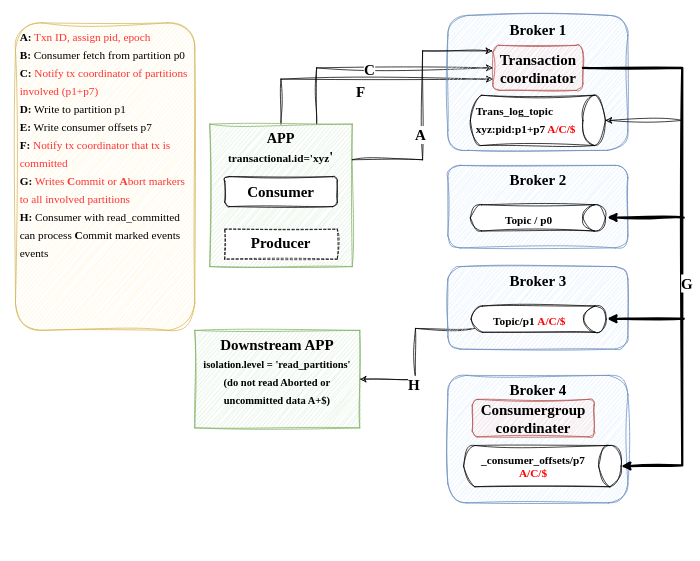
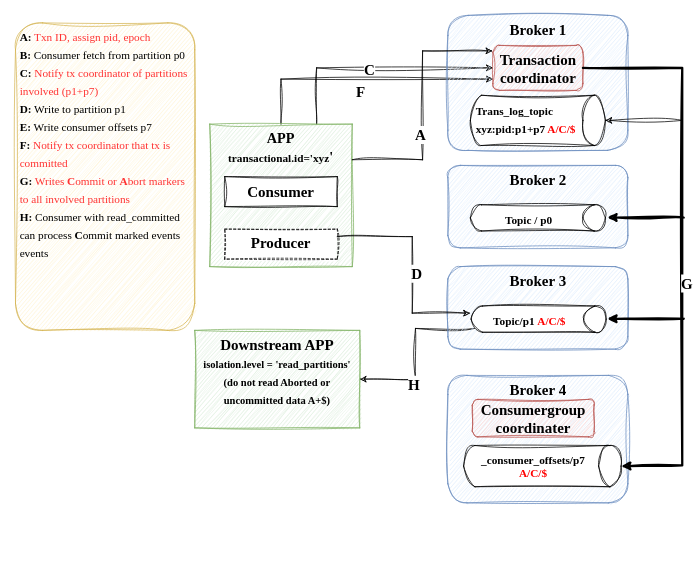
(281, 192) -> (281, 192)
none -> (412, 262)
